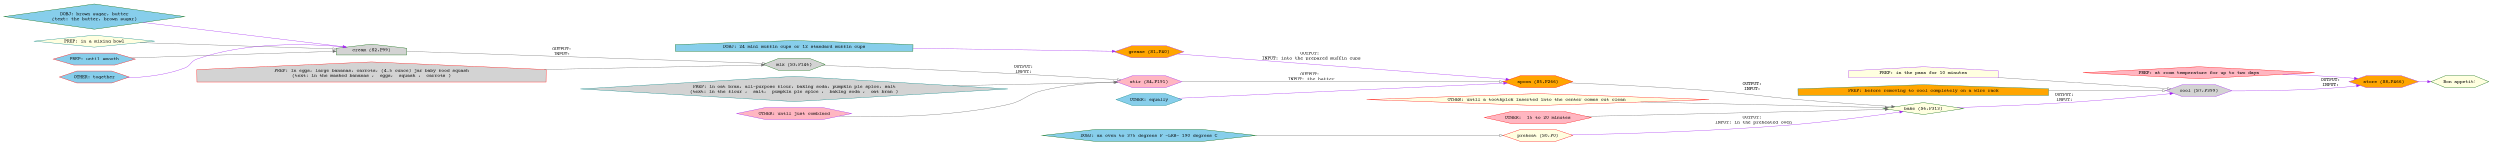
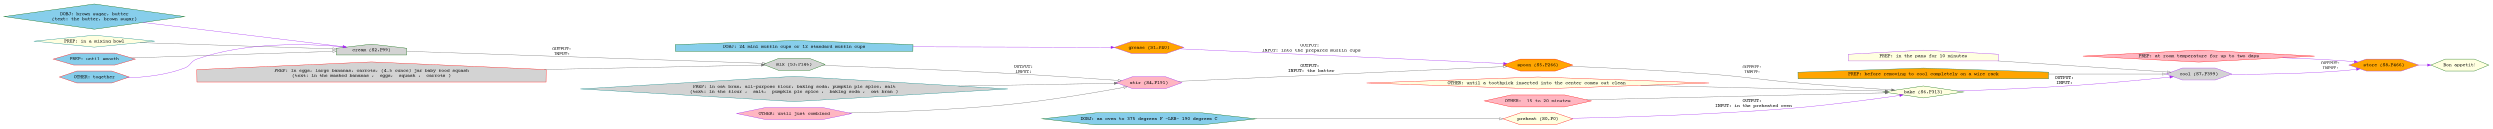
(232, 55) -> (232, 55)
(1149, 100) -> none
